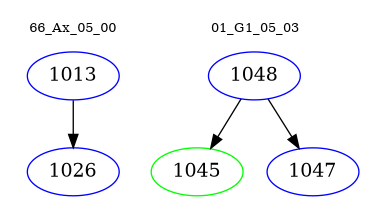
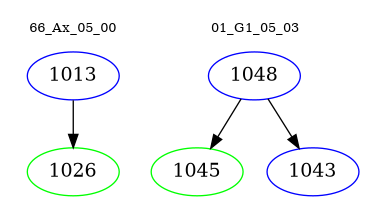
(73, 172) -> (73, 172)
(313, 172) -> (313, 172)
